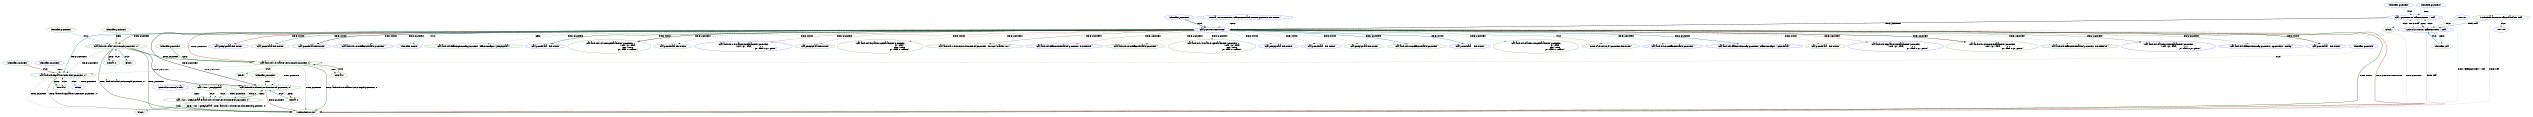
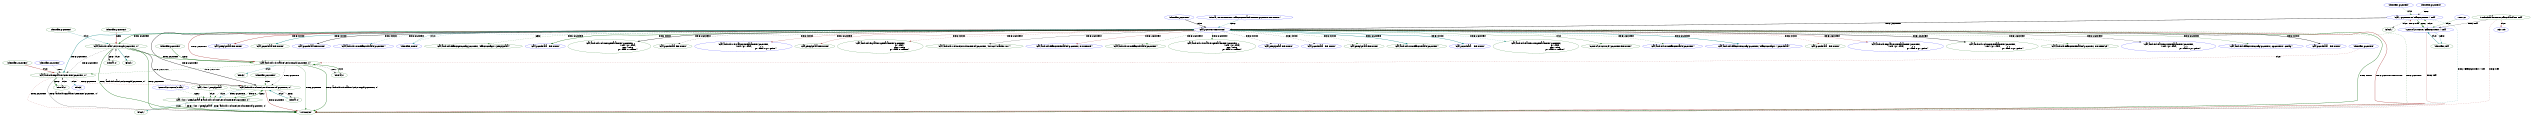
(2501, 30) -> (2501, 30)
(306, 112) -> (306, 112)
